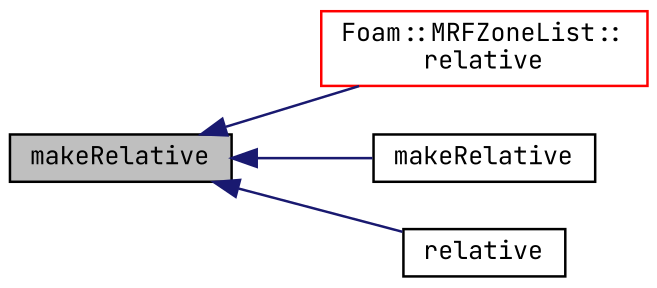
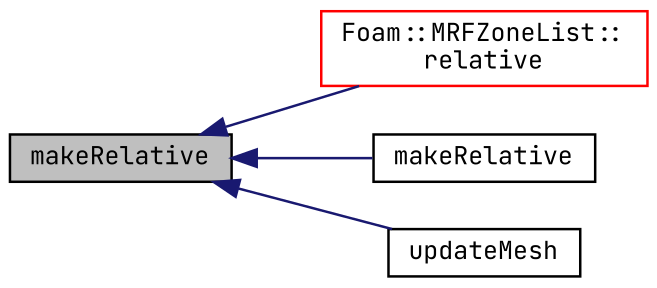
(484, 253) -> (484, 253)
